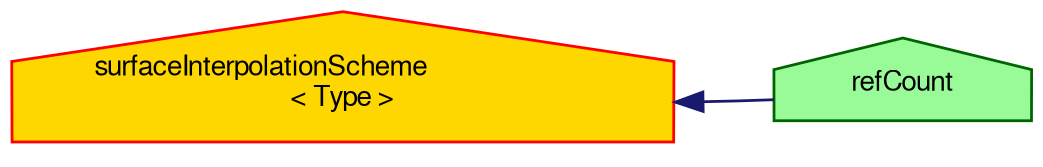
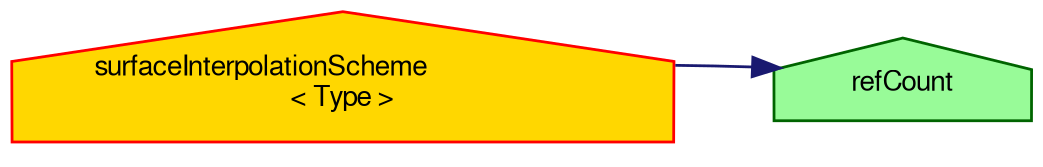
(739, 101) -> (714, 66)
